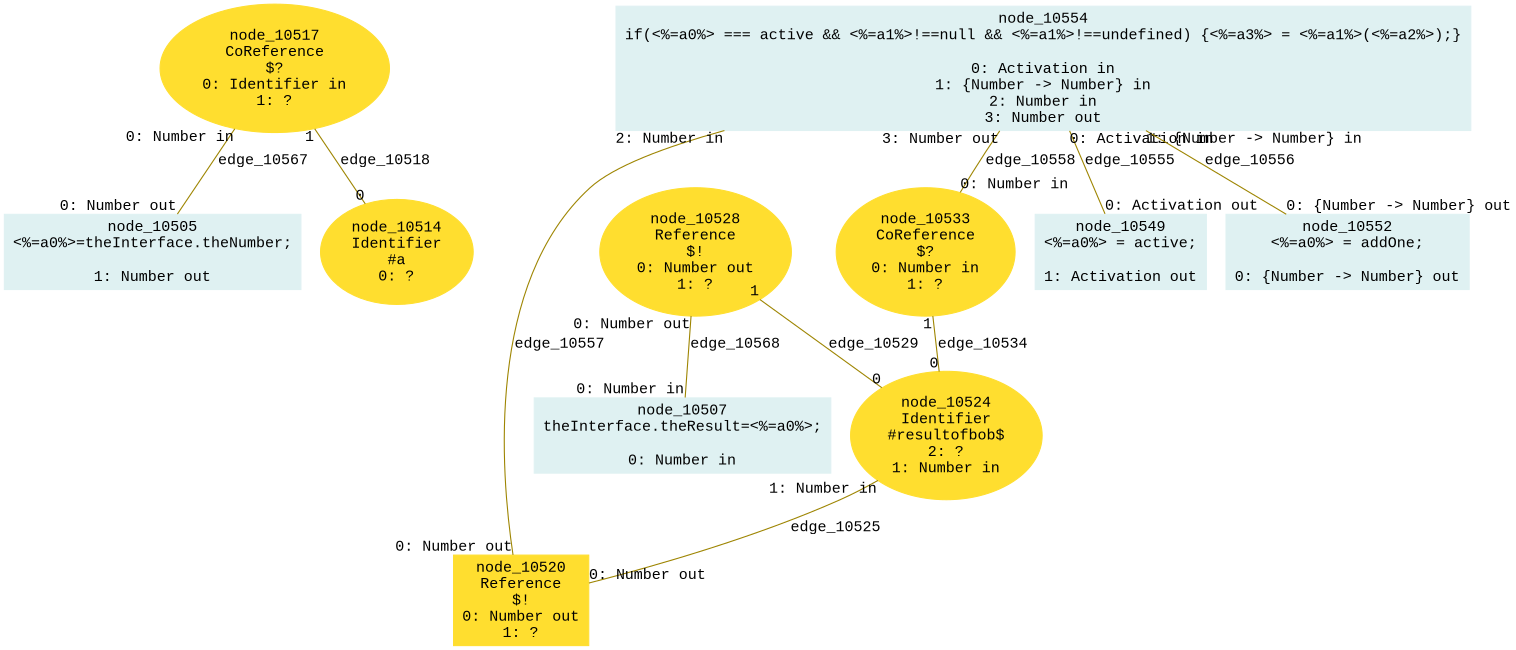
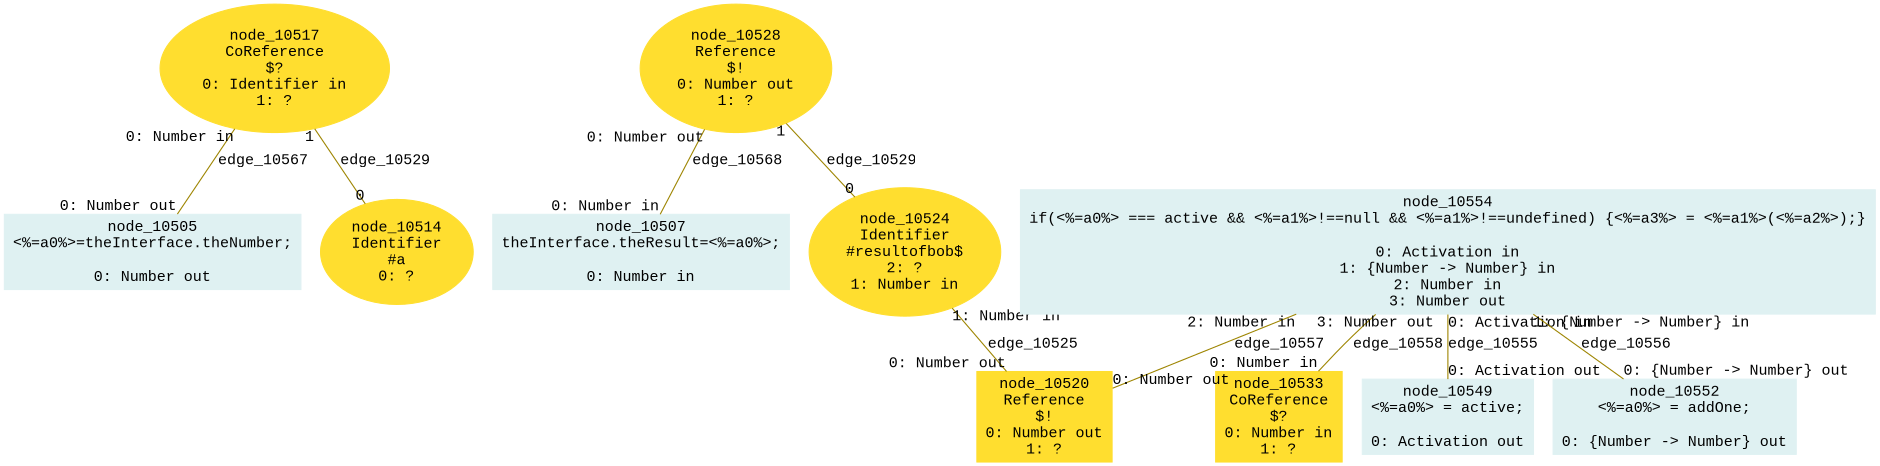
(385, 160) -> (385, 160)
(153, 252) -> (153, 252)
(926, 252) -> (1279, 417)
(1121, 252) -> (1448, 417)
(936, 344) -> none
